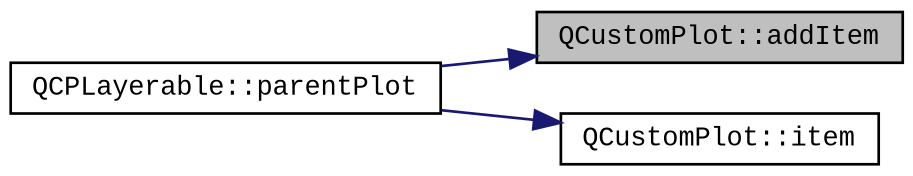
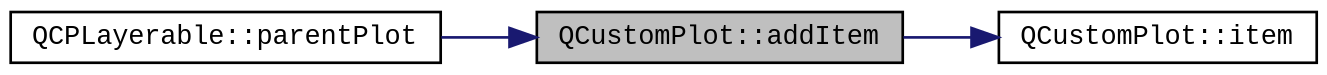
(487, 115) -> (937, 37)
